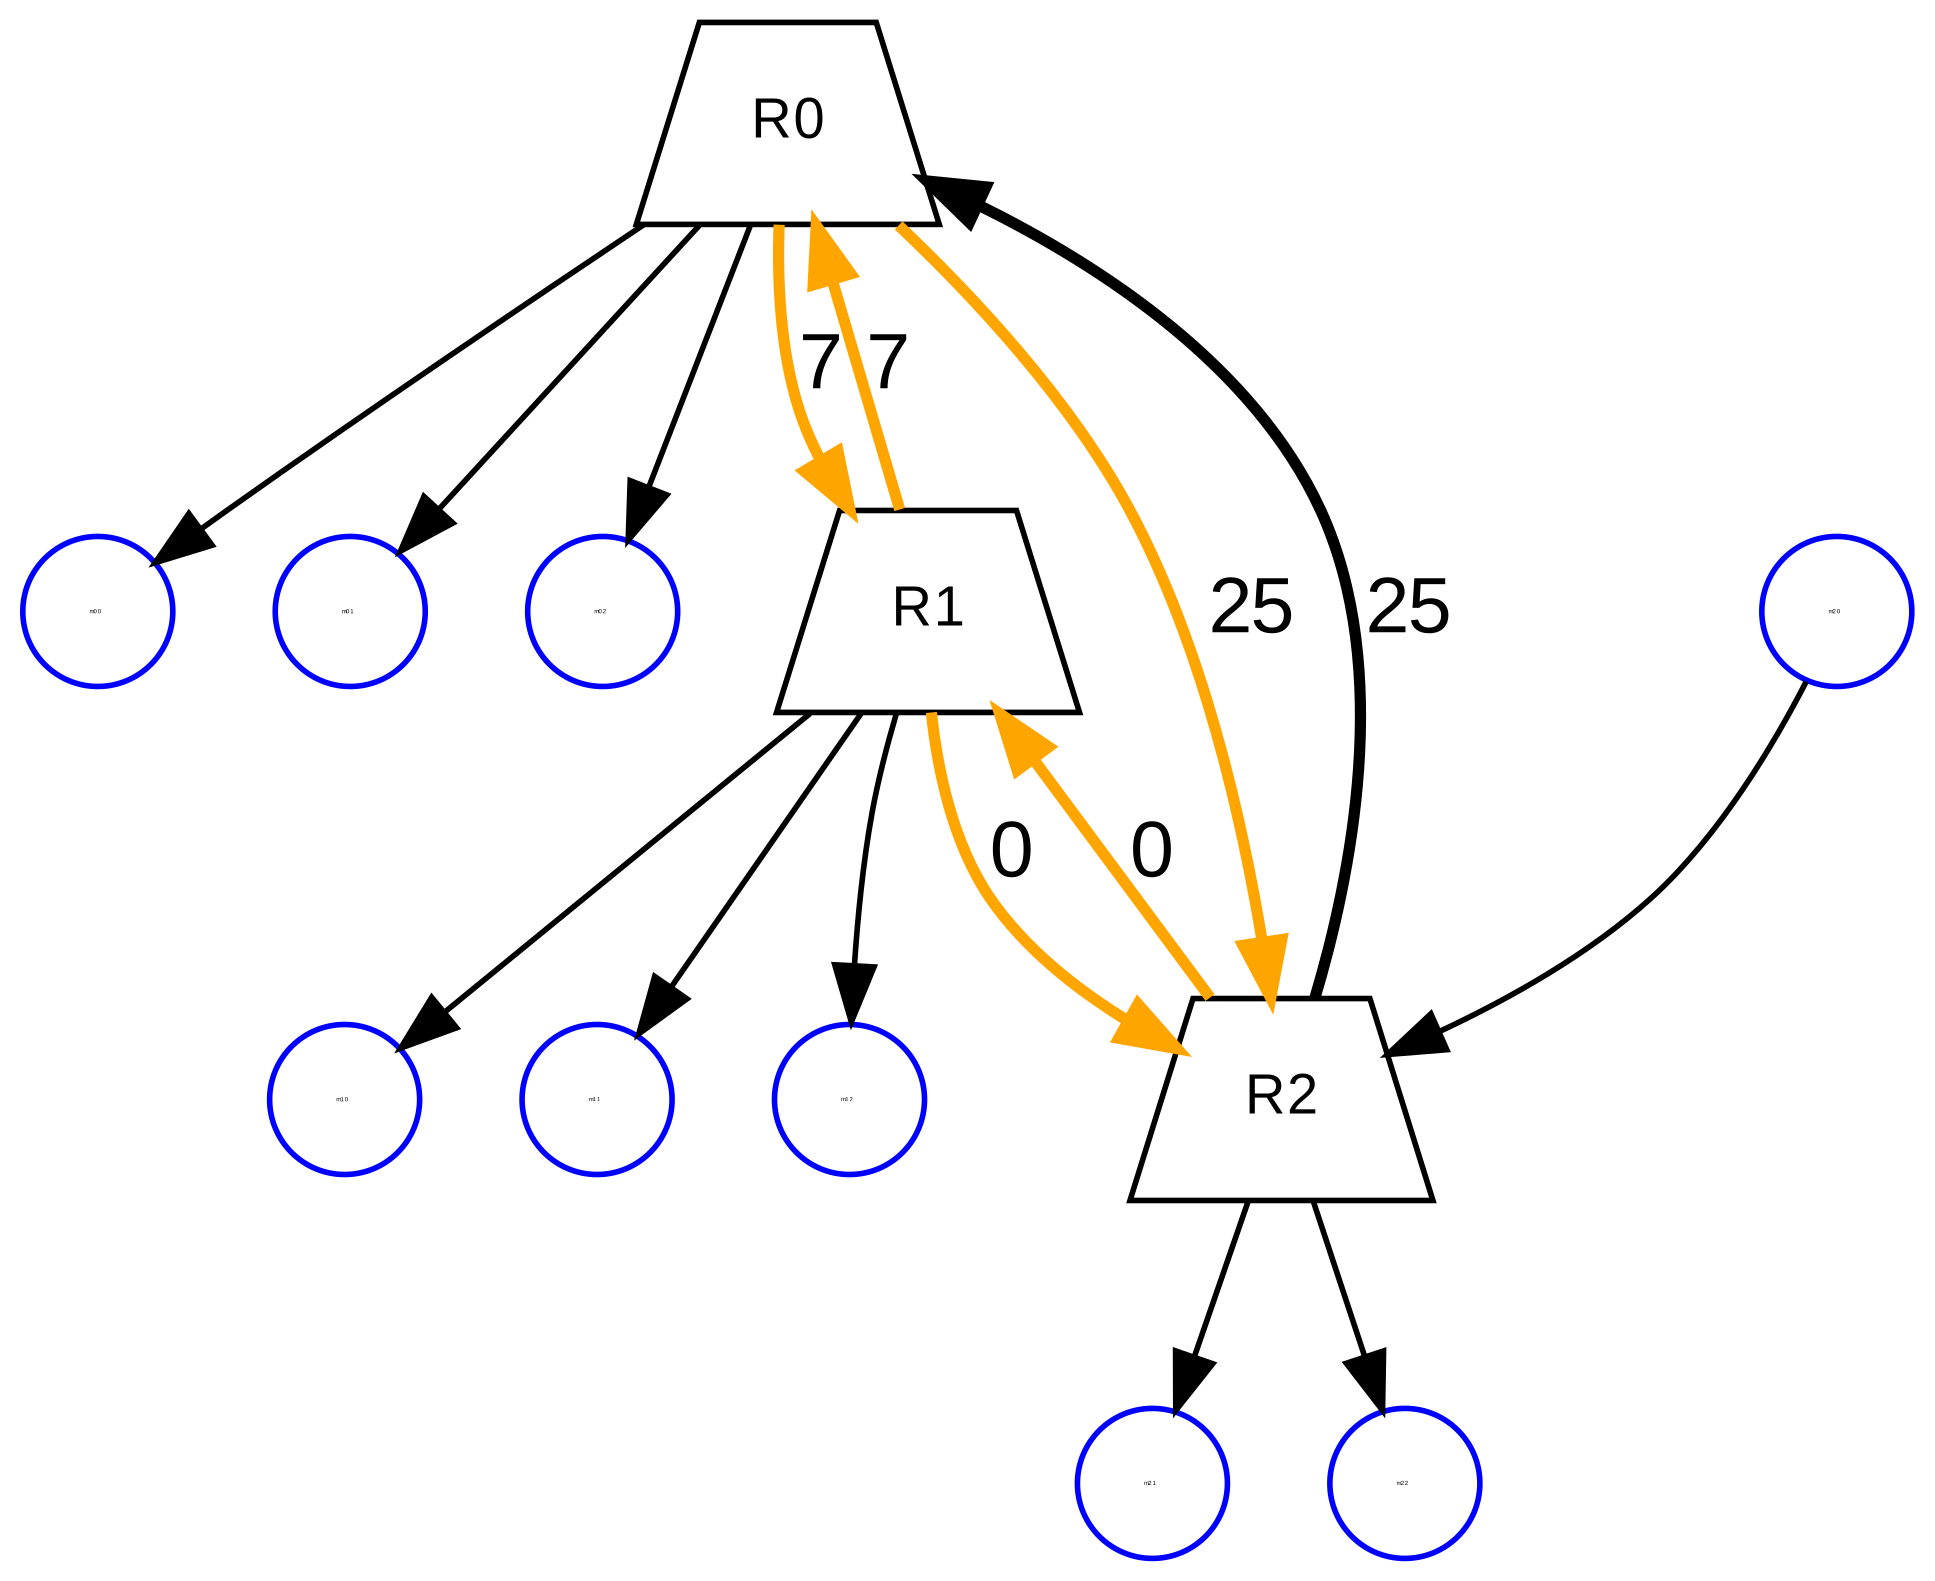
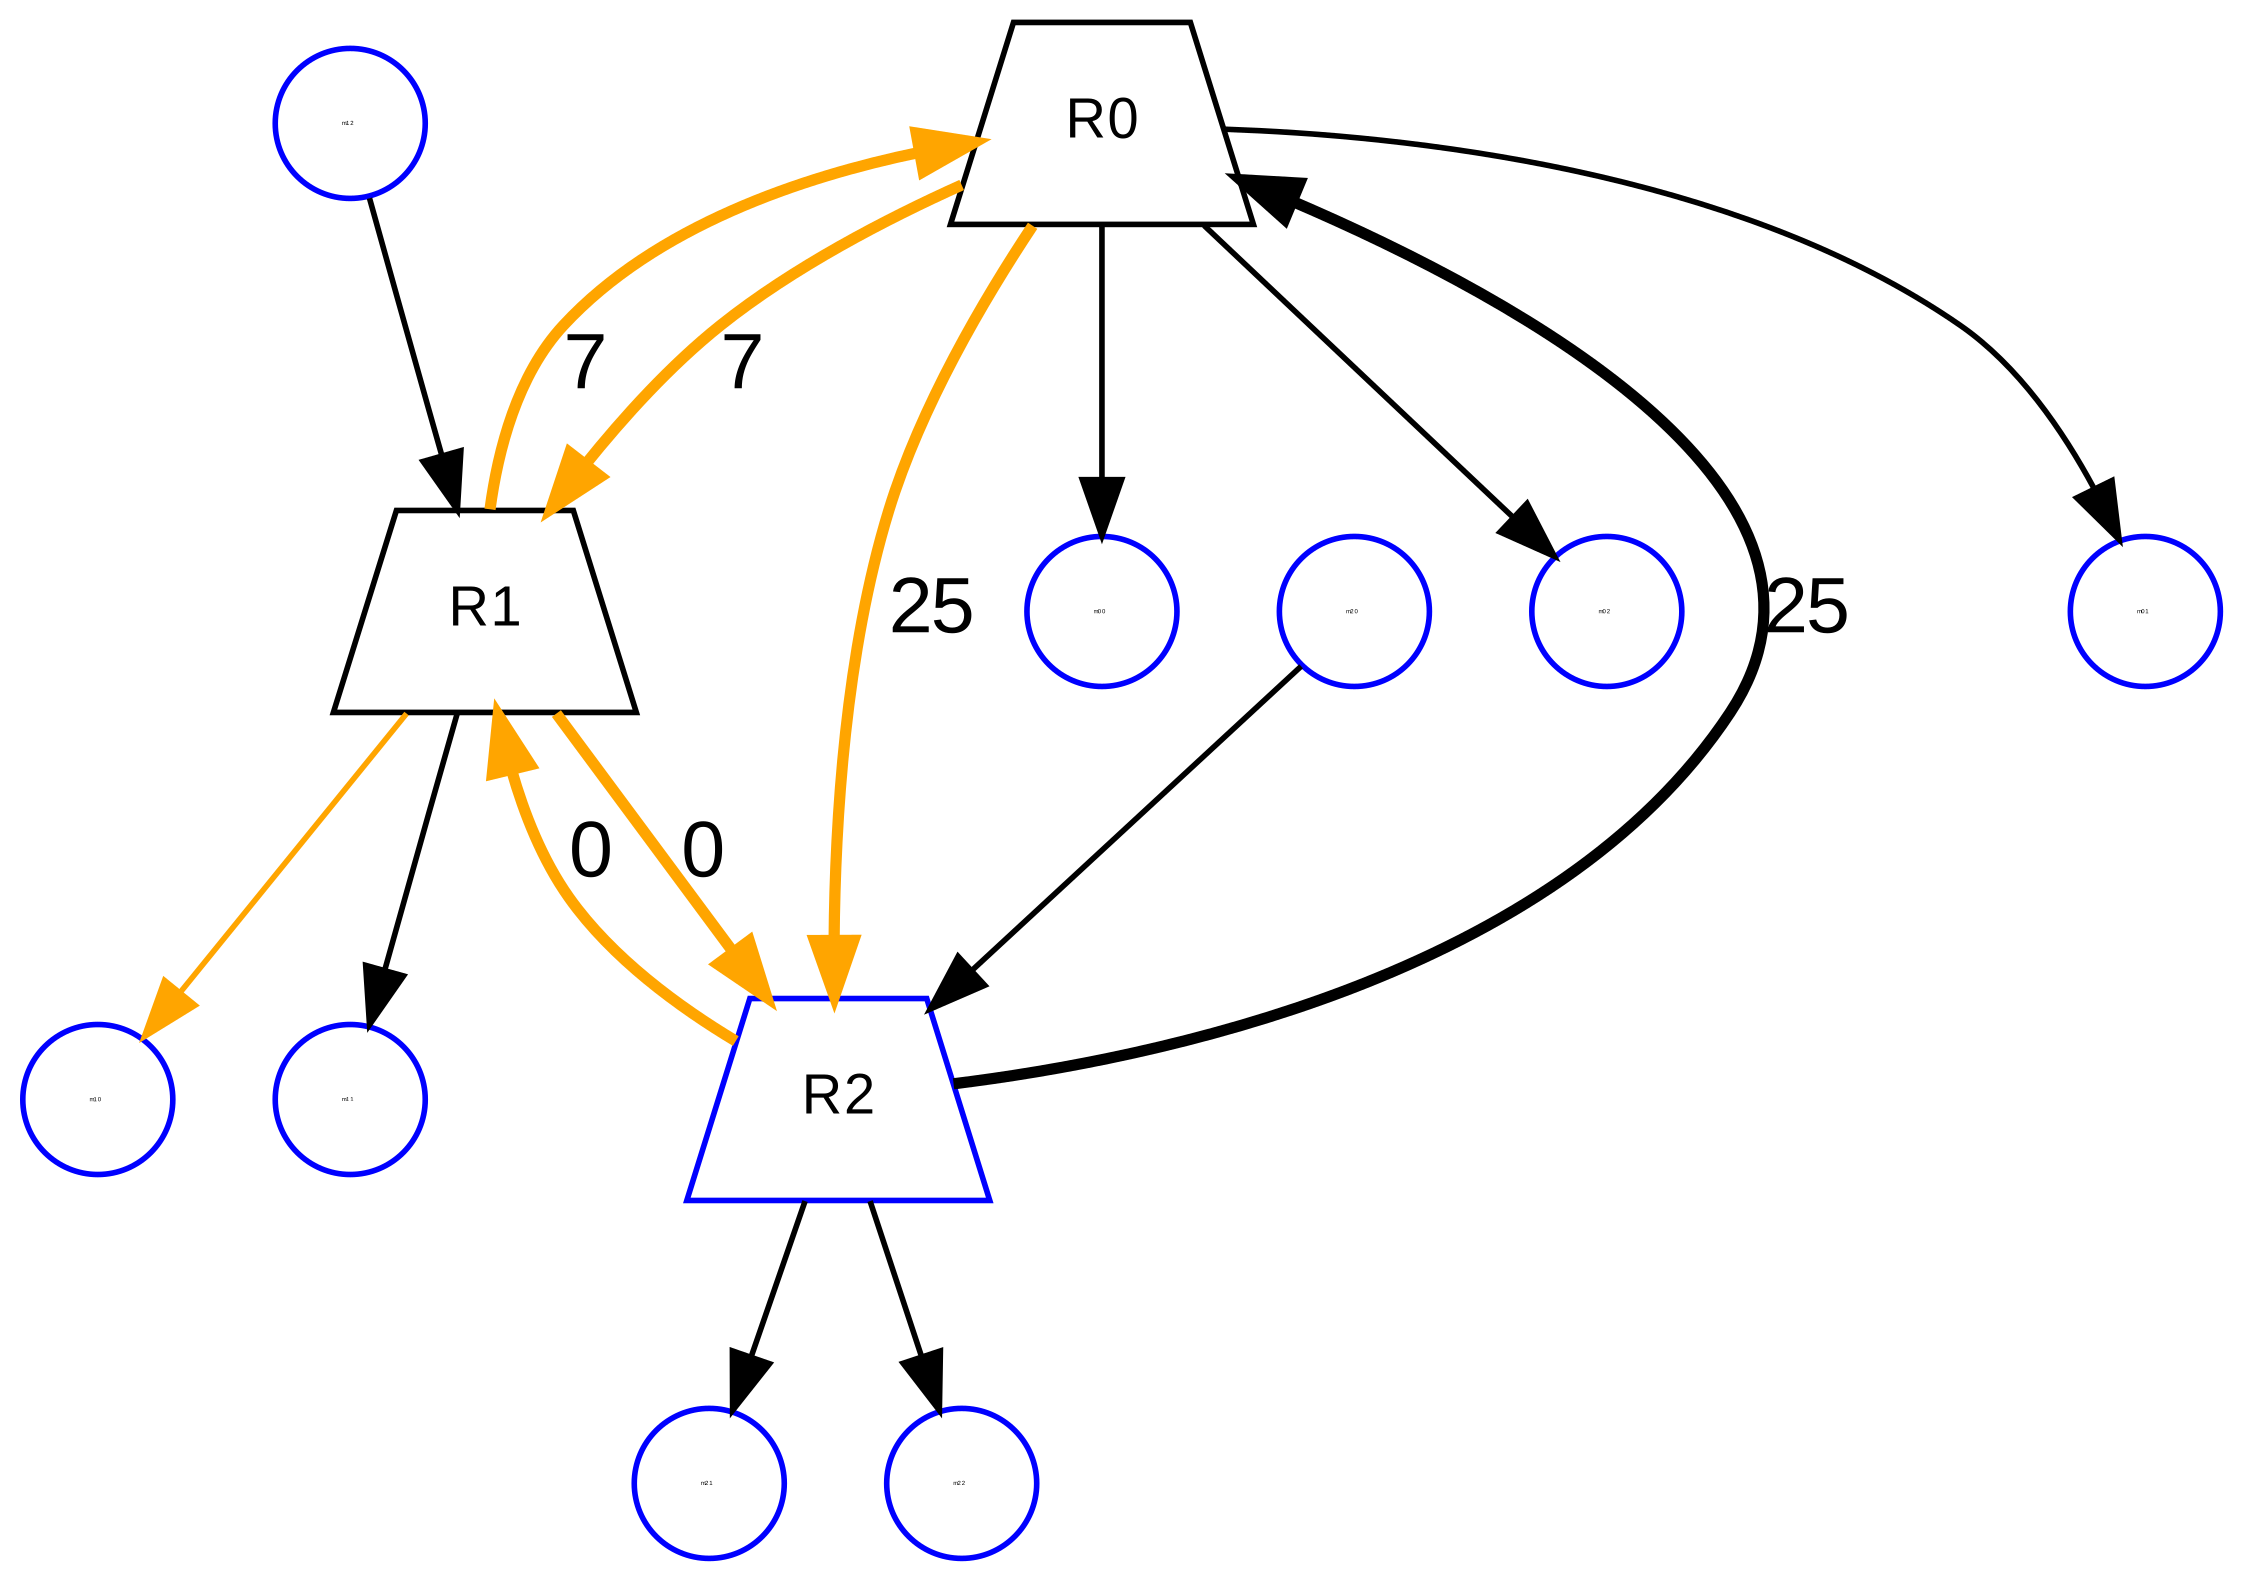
(868, 839) -> (405, 327)
(628, 862) -> (293, 853)
(1281, 1100) -> (838, 1100)
